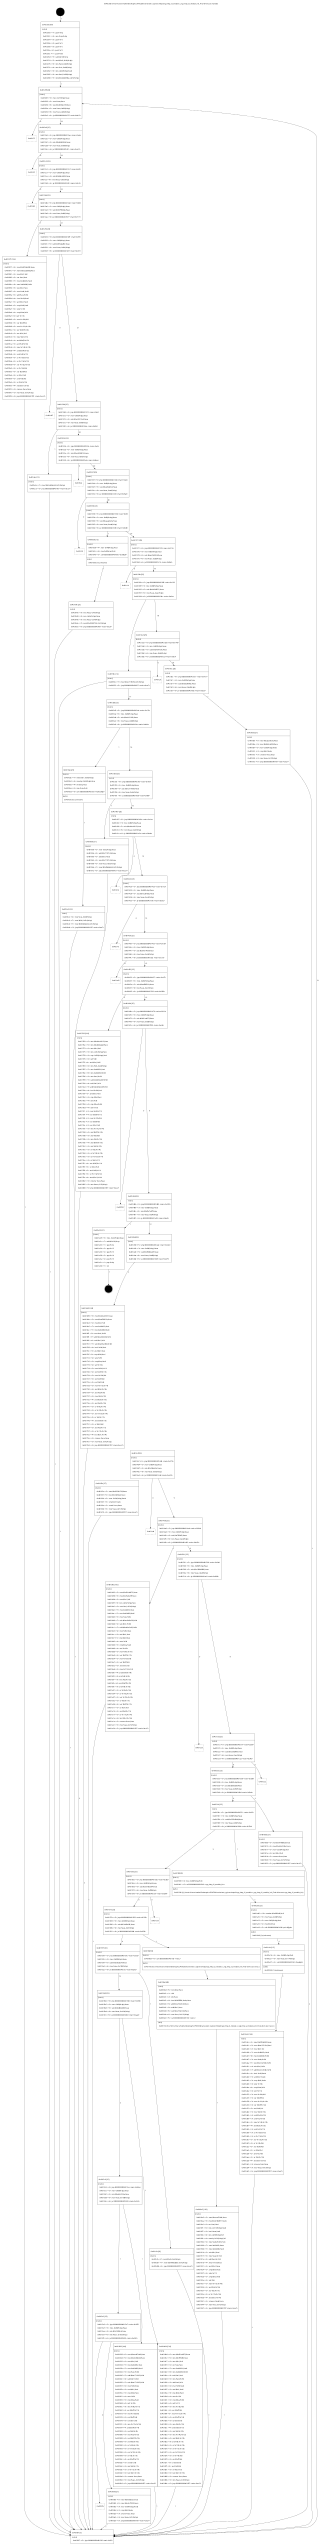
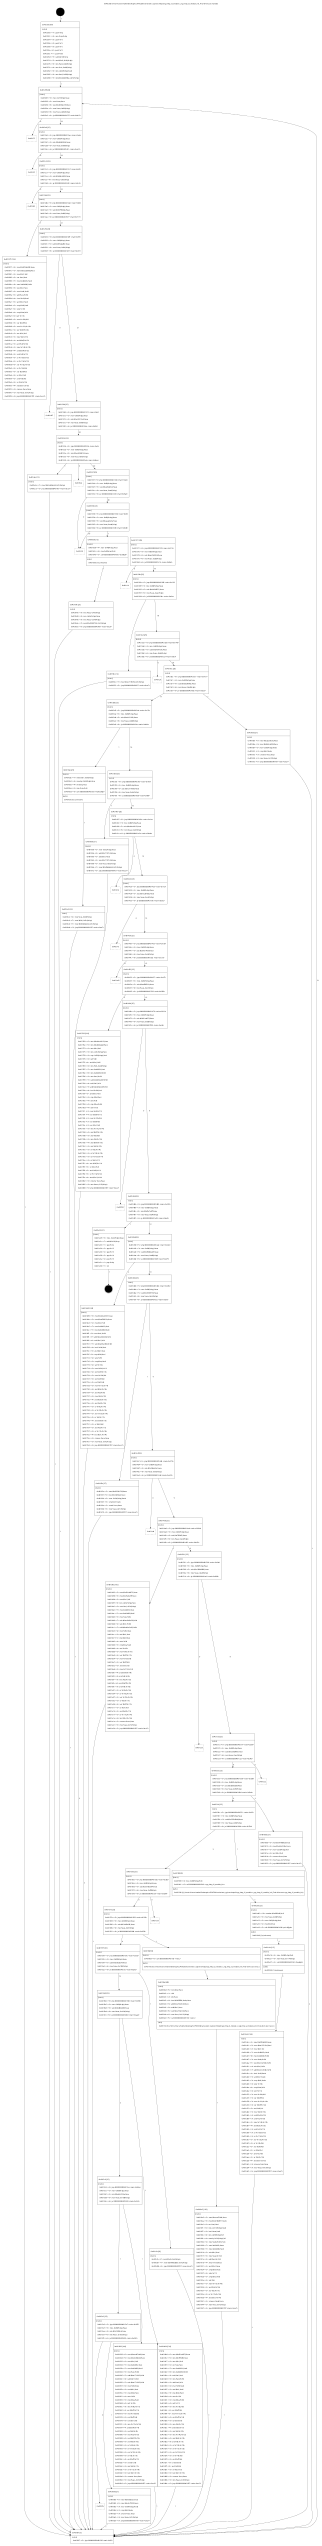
(49, 450) -> (62, 468)
(129, 534) -> (84, 538)
(129, 694) -> (158, 697)
none -> (149, 1289)
